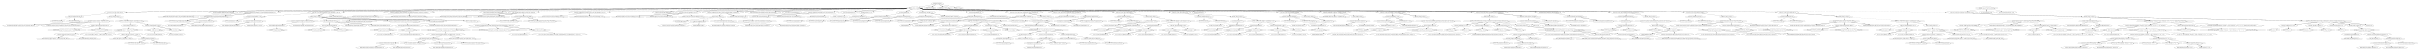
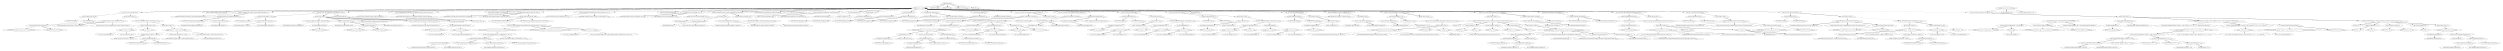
(916, 23) -> (941, 6)
(1630, 30) -> none
